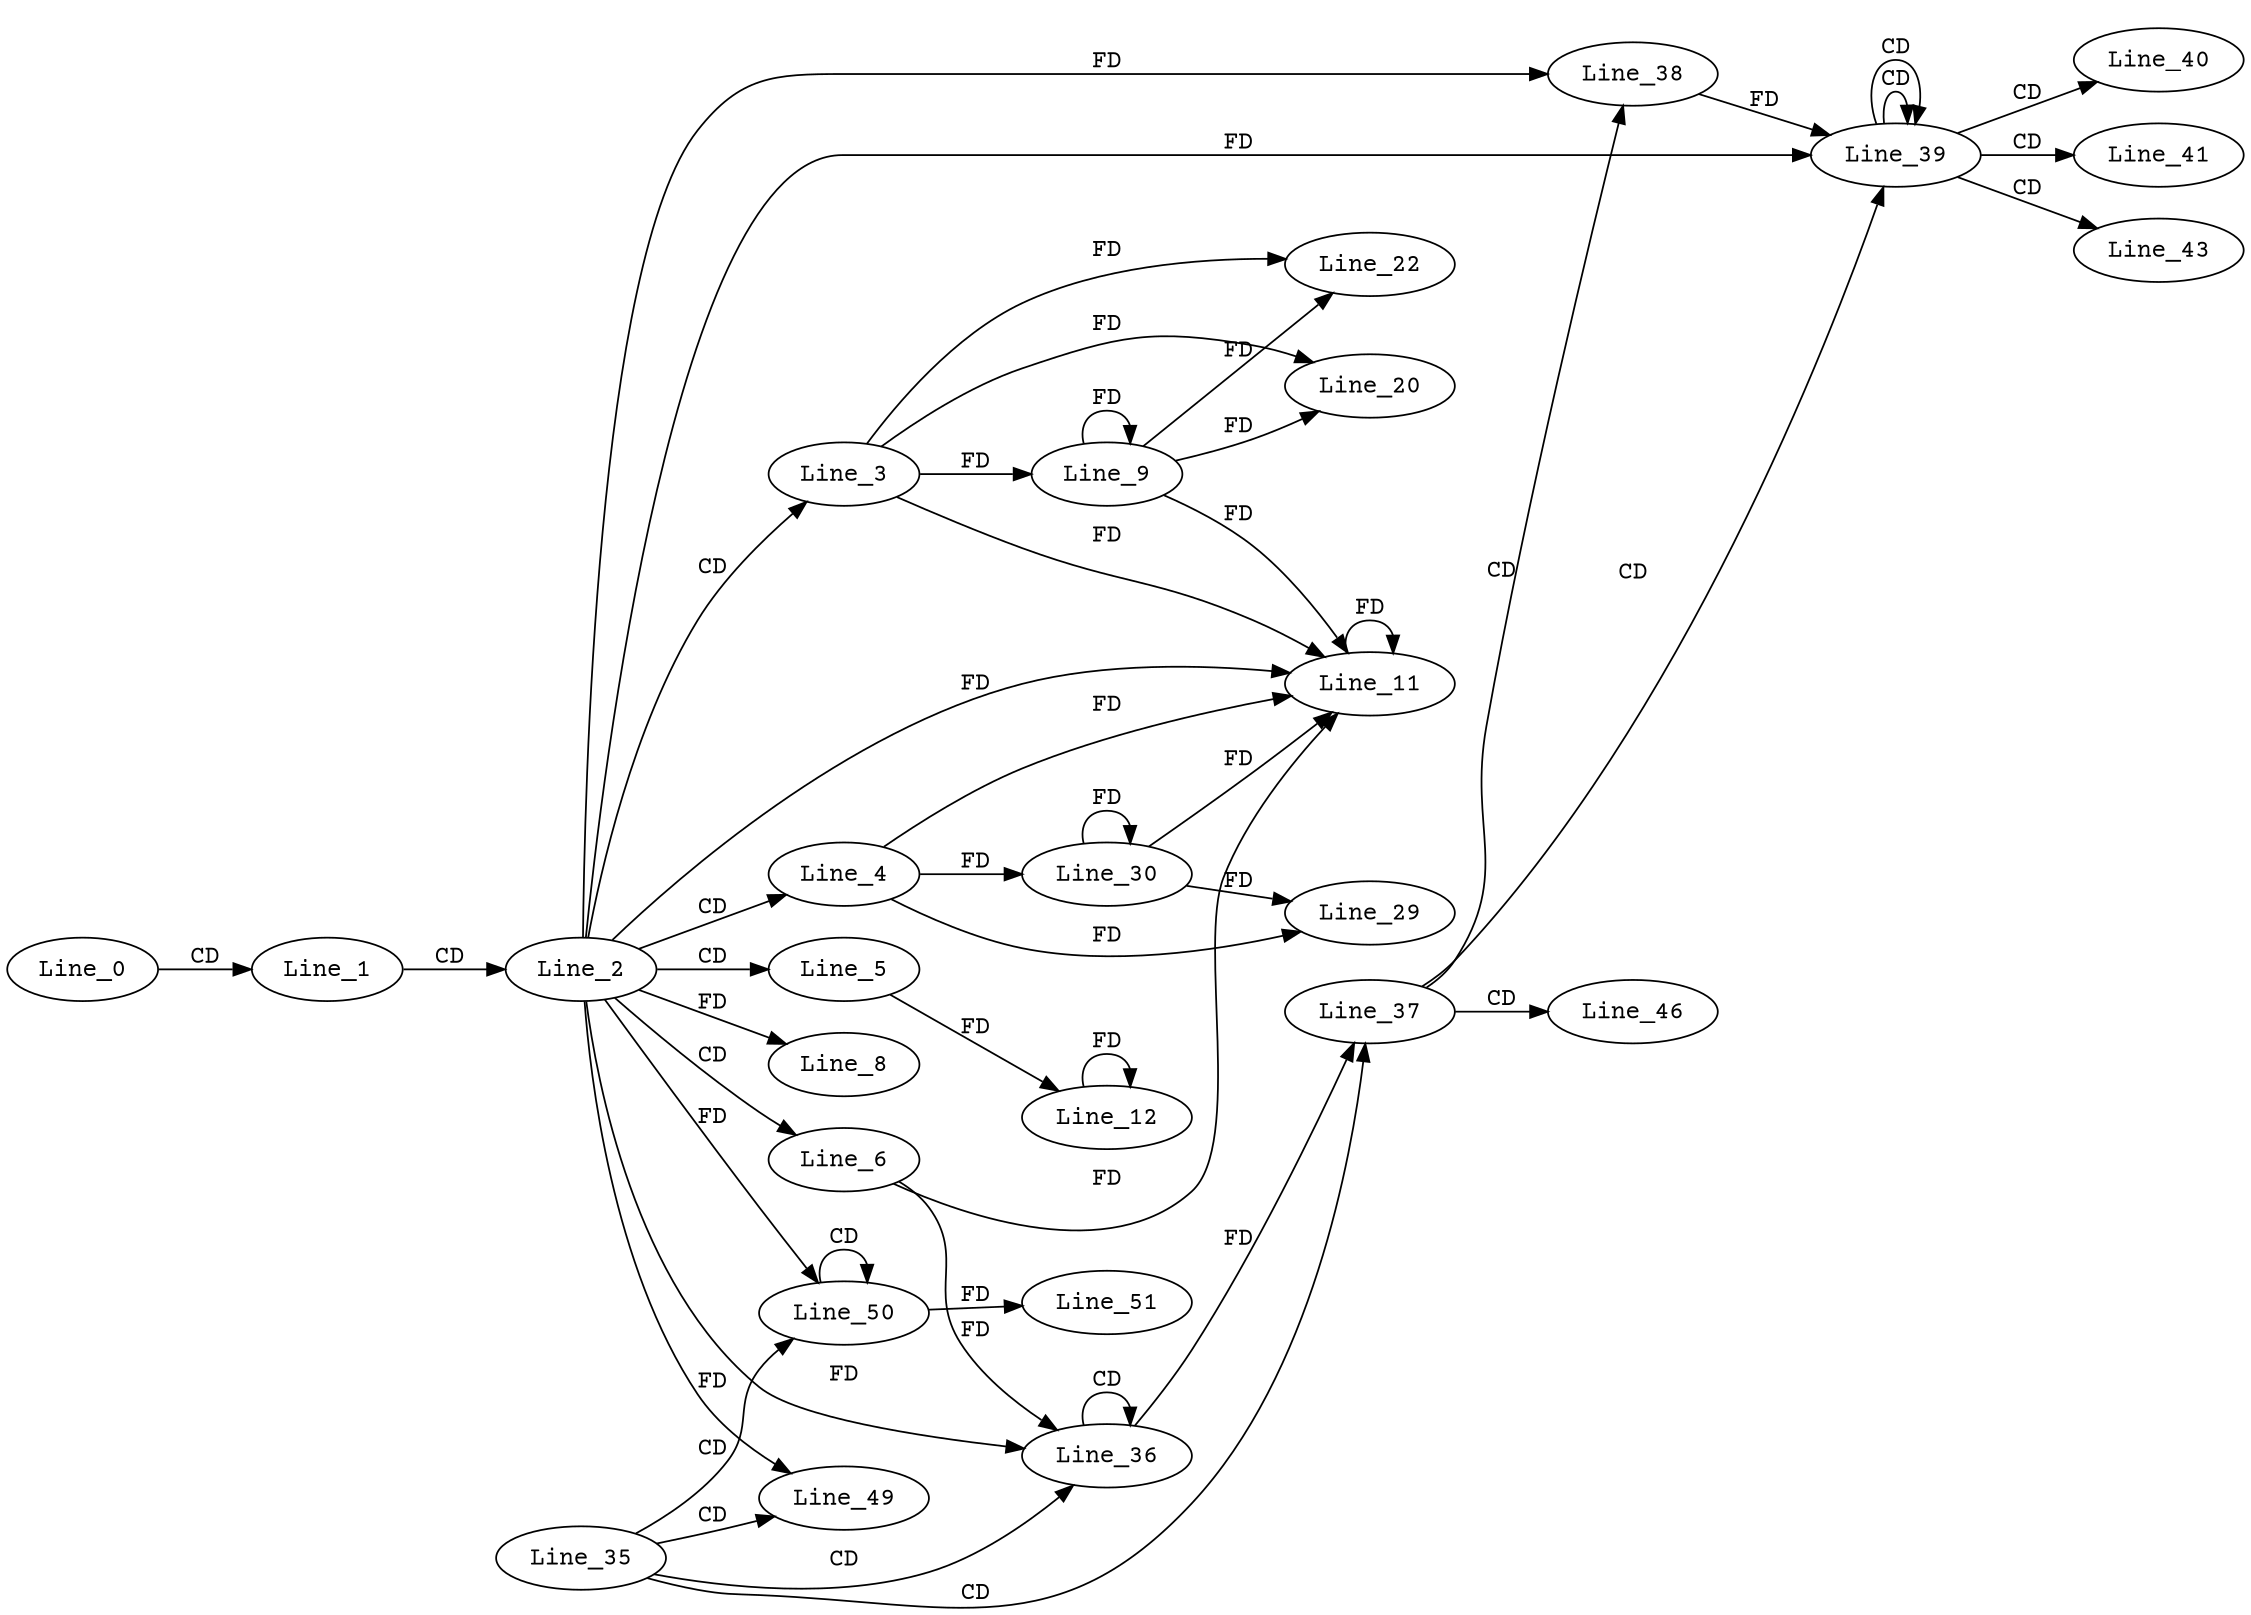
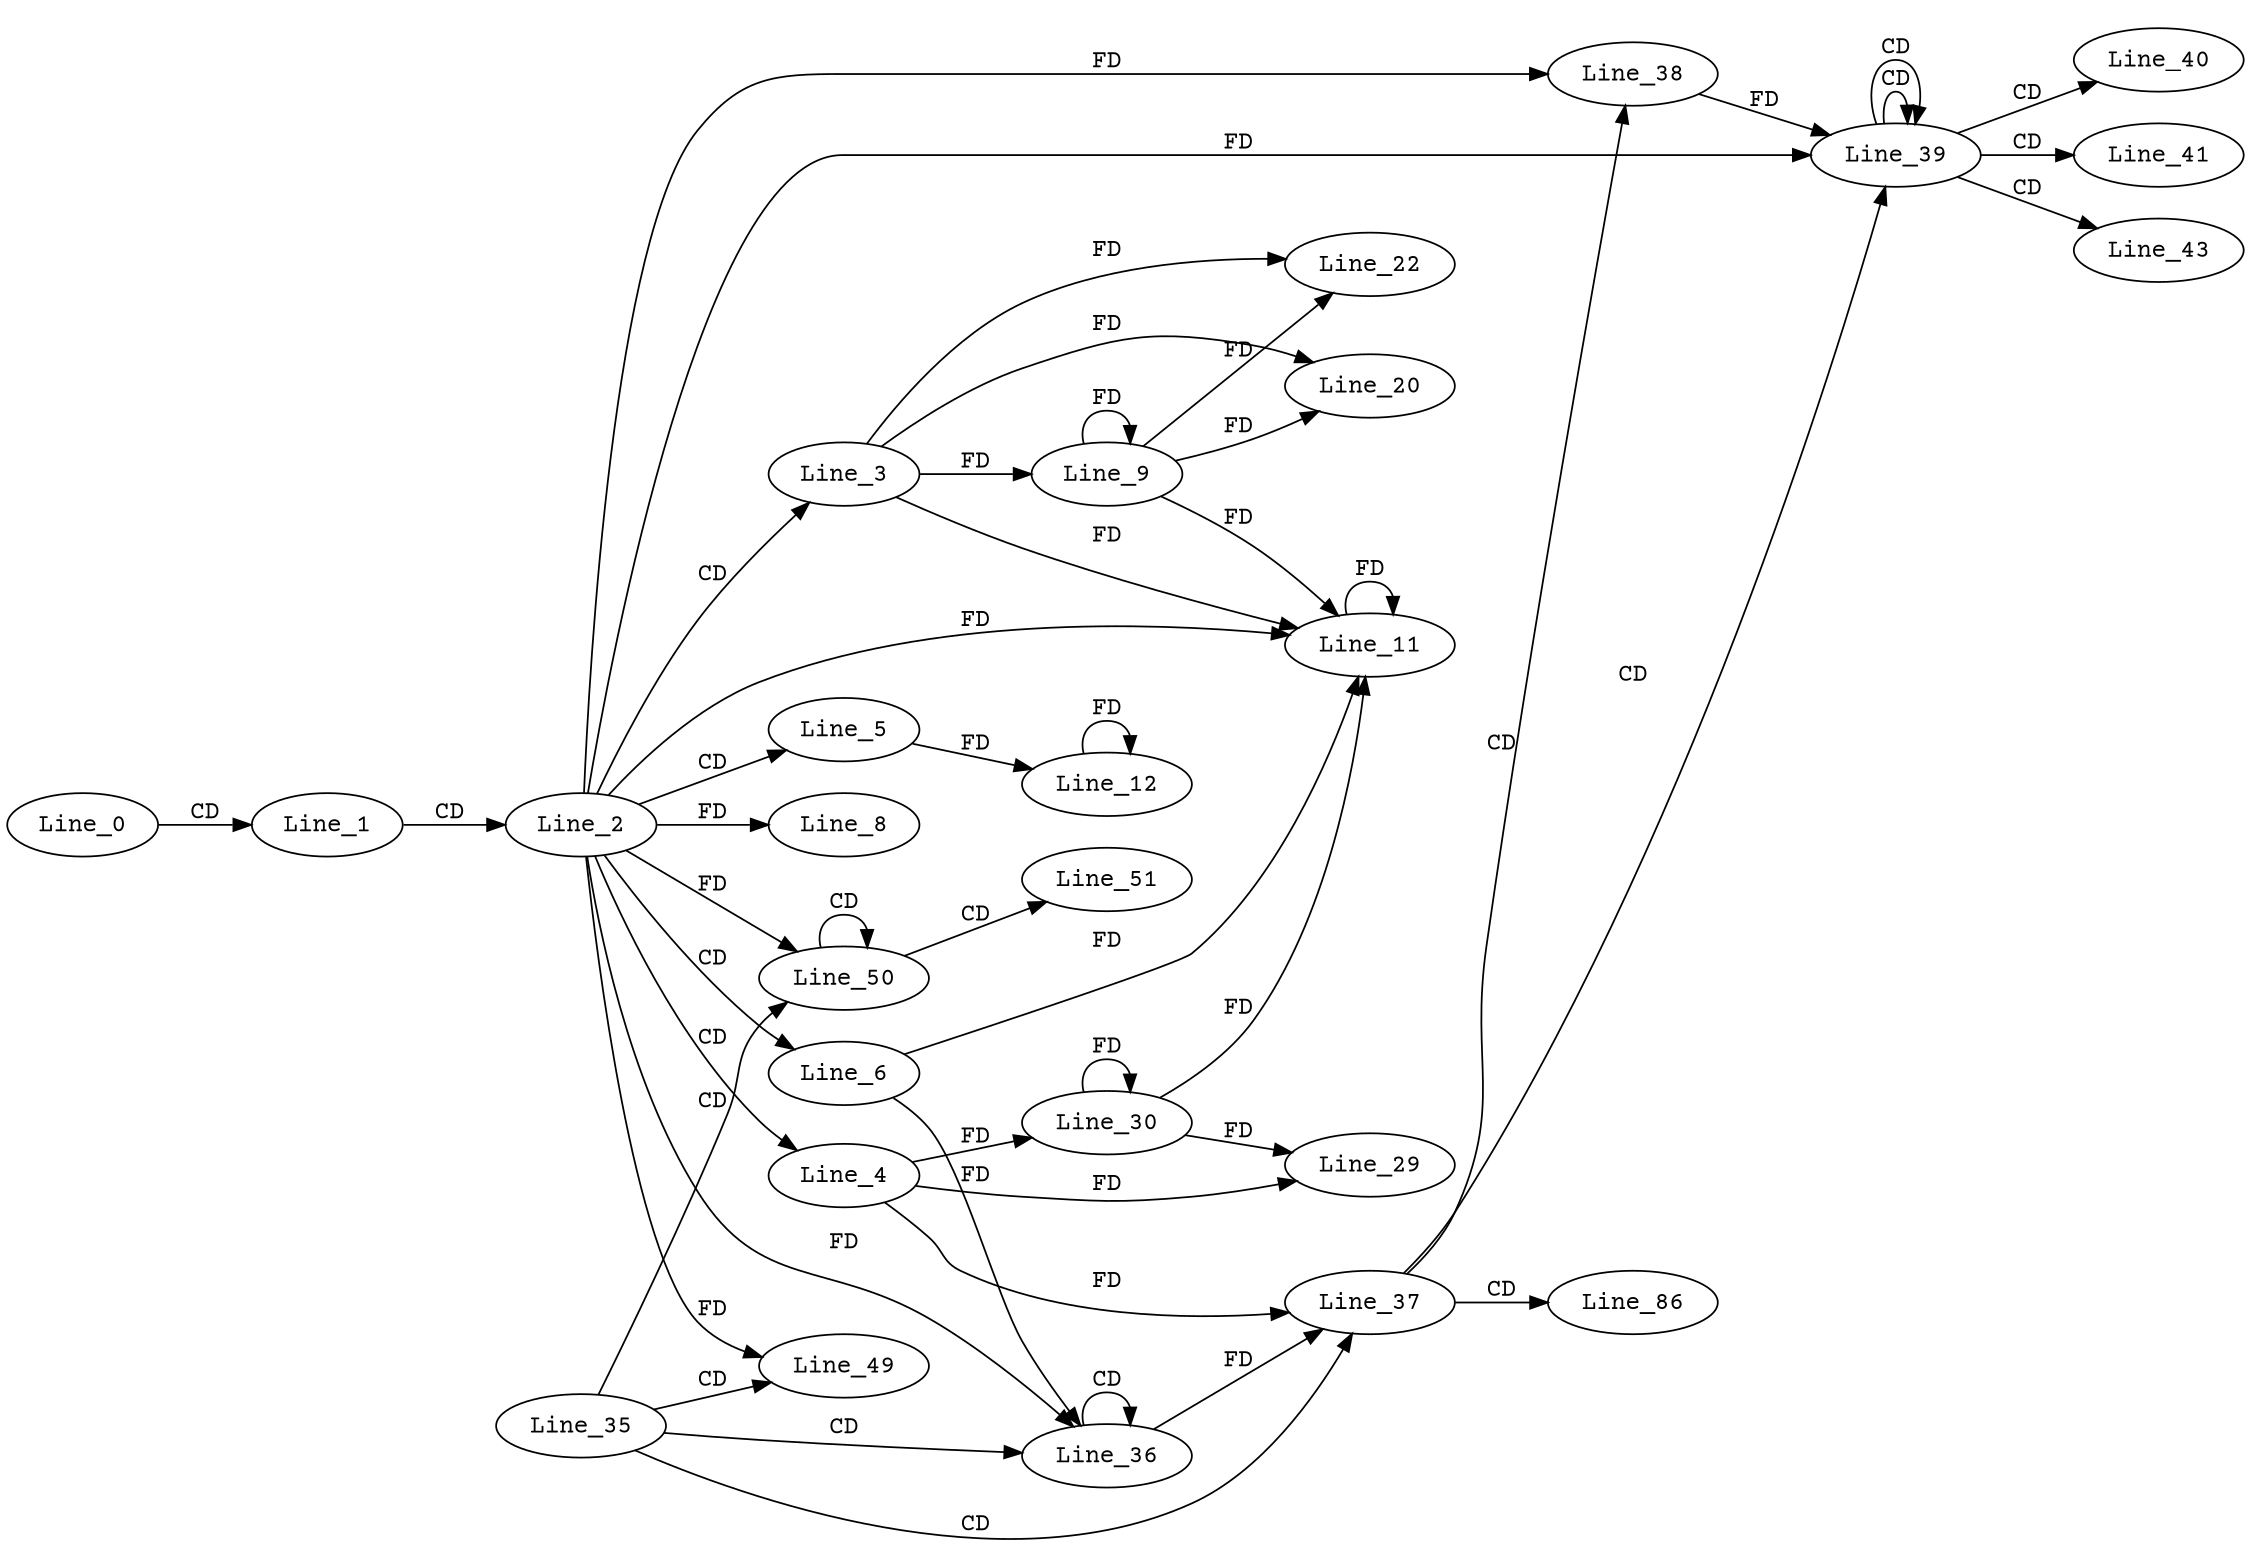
(1070, 751) -> (1062, 1303)
(1633, 1012) -> (1633, 1302)
(975, 1295) -> (975, 914)
